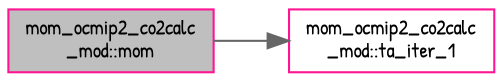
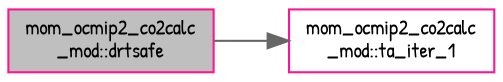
(111, 41) -> (111, 41)
